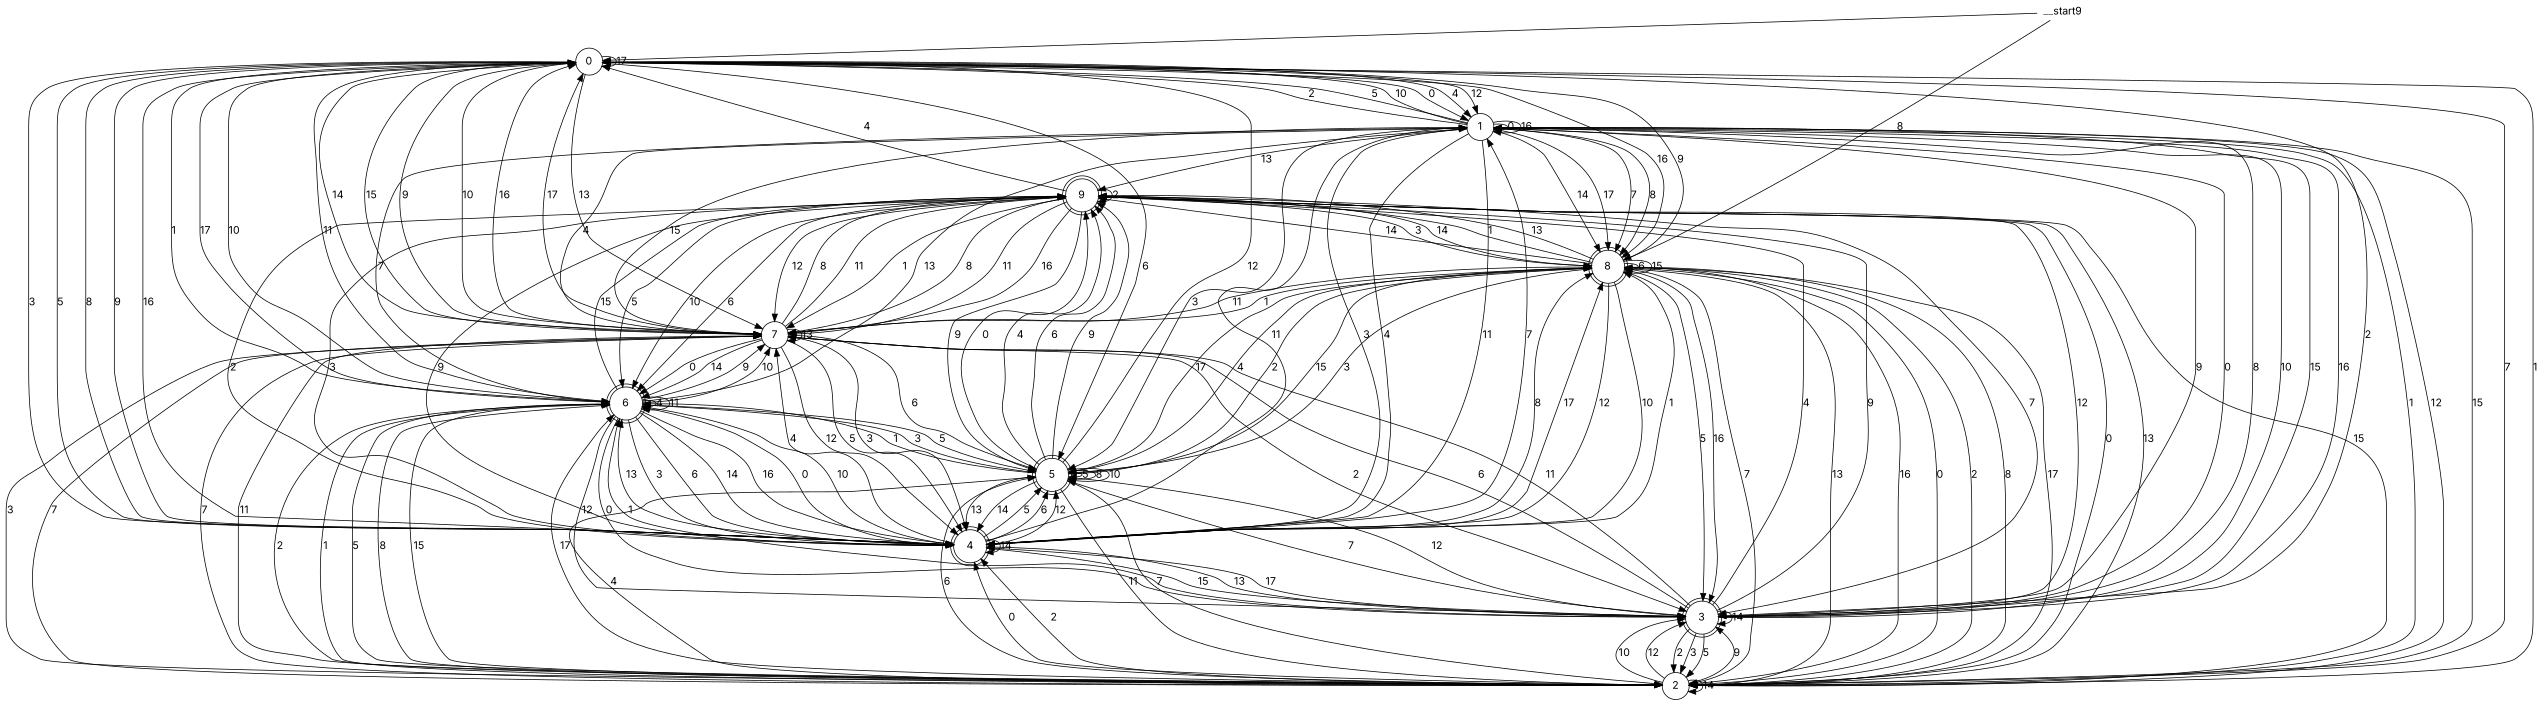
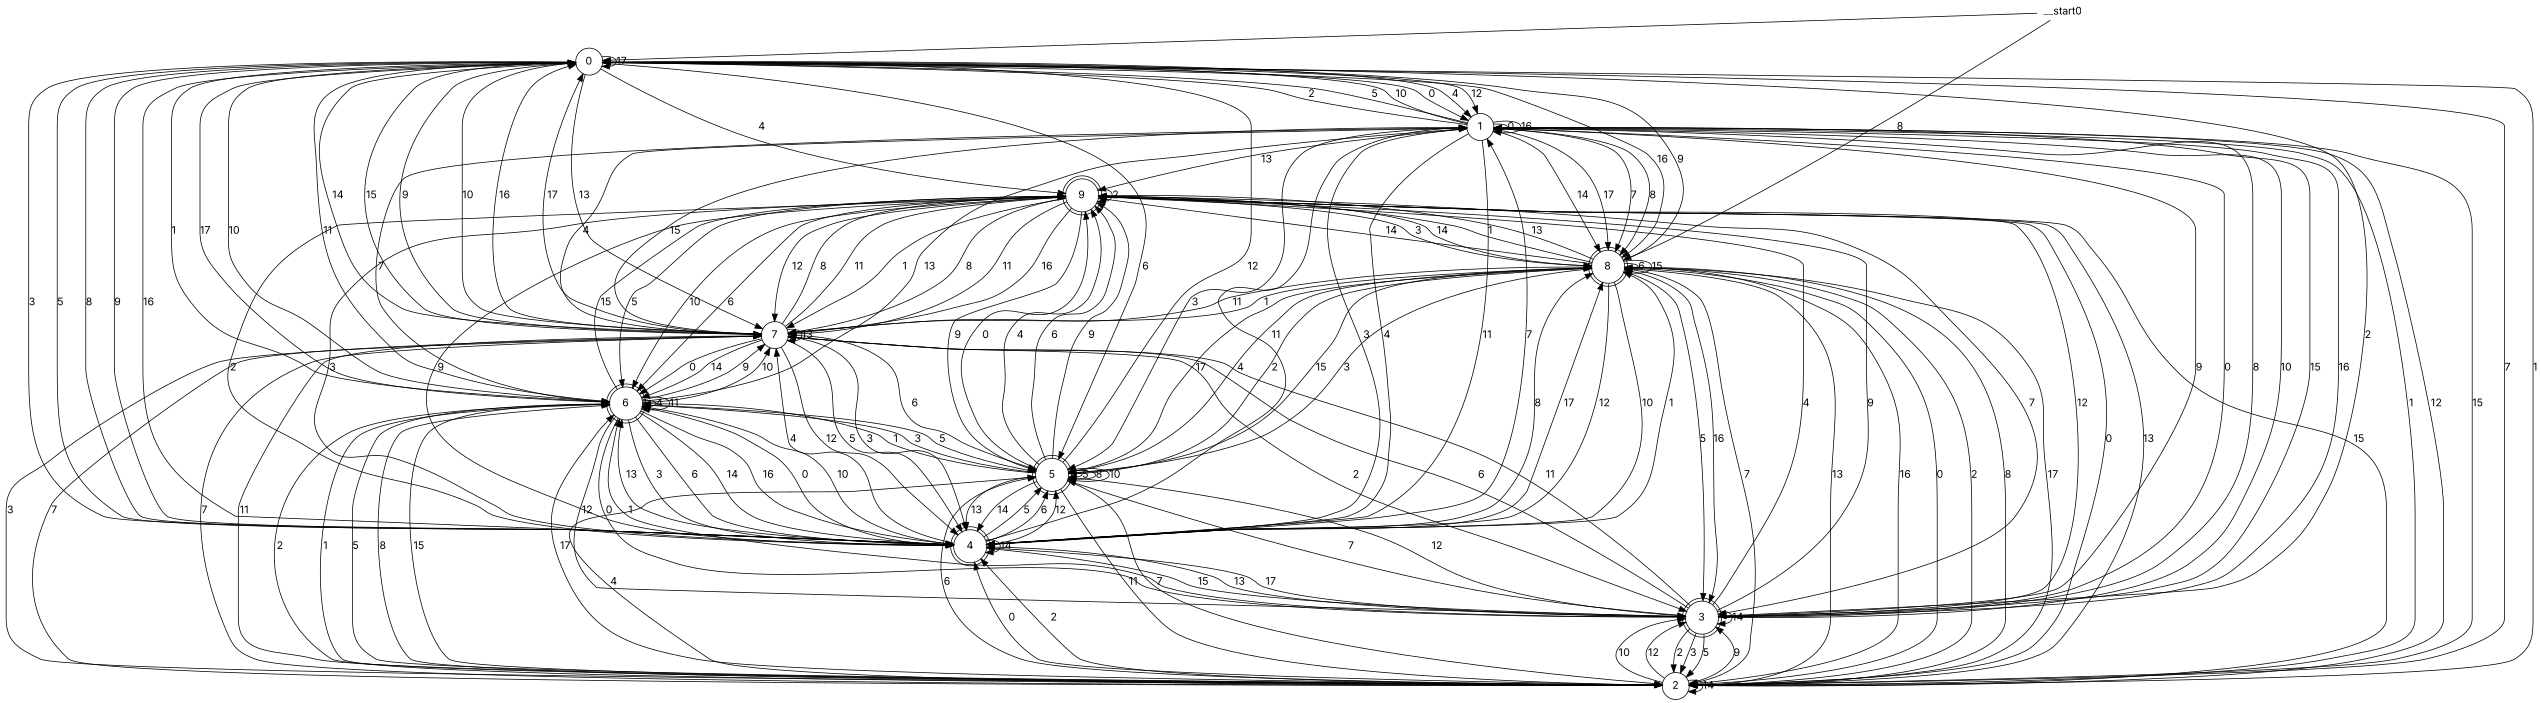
(2063, 12) -> (2063, 12)
(837, 133) -> (822, 157)
